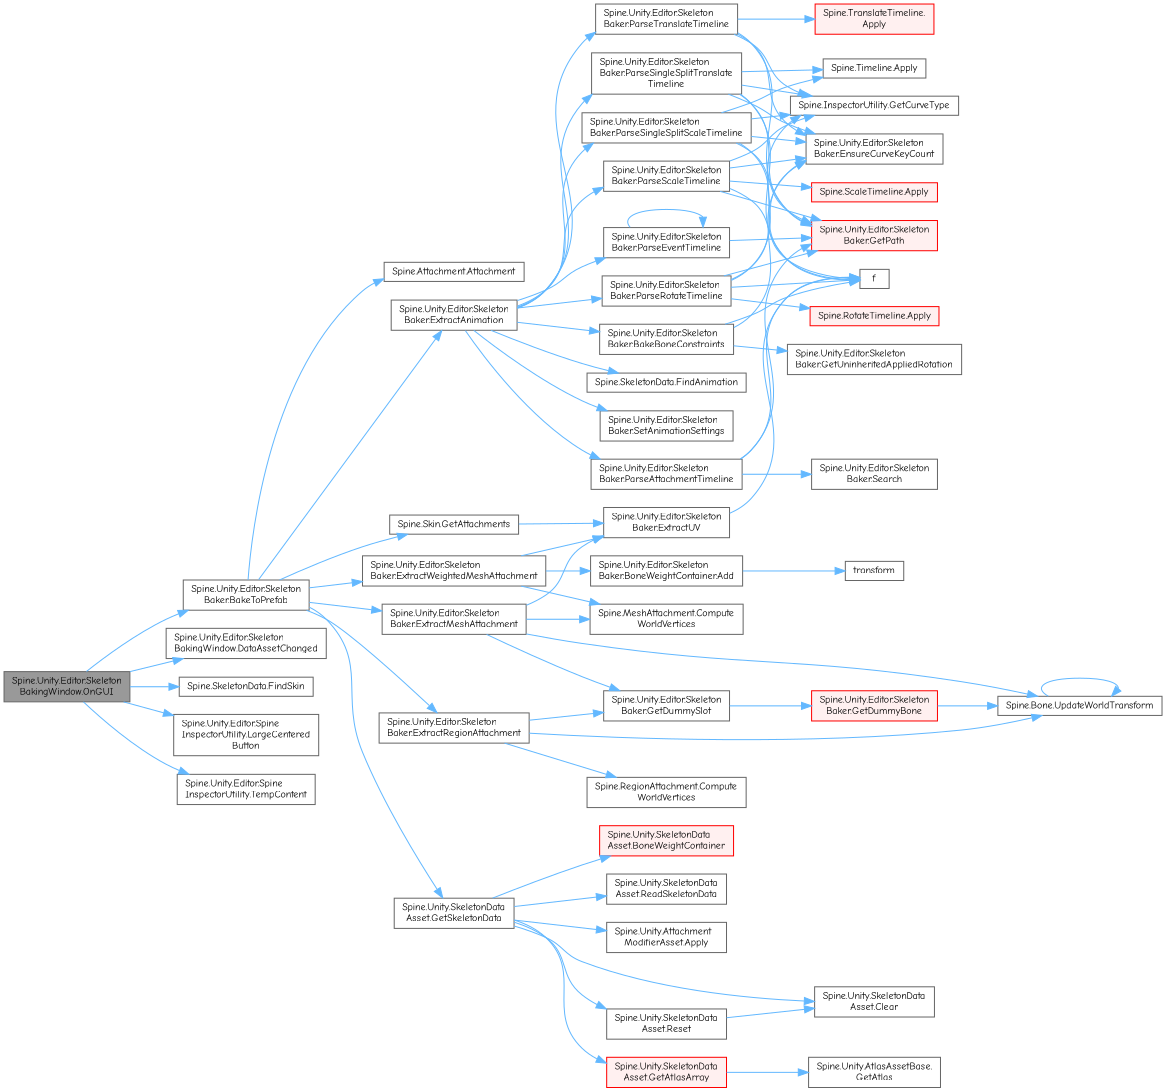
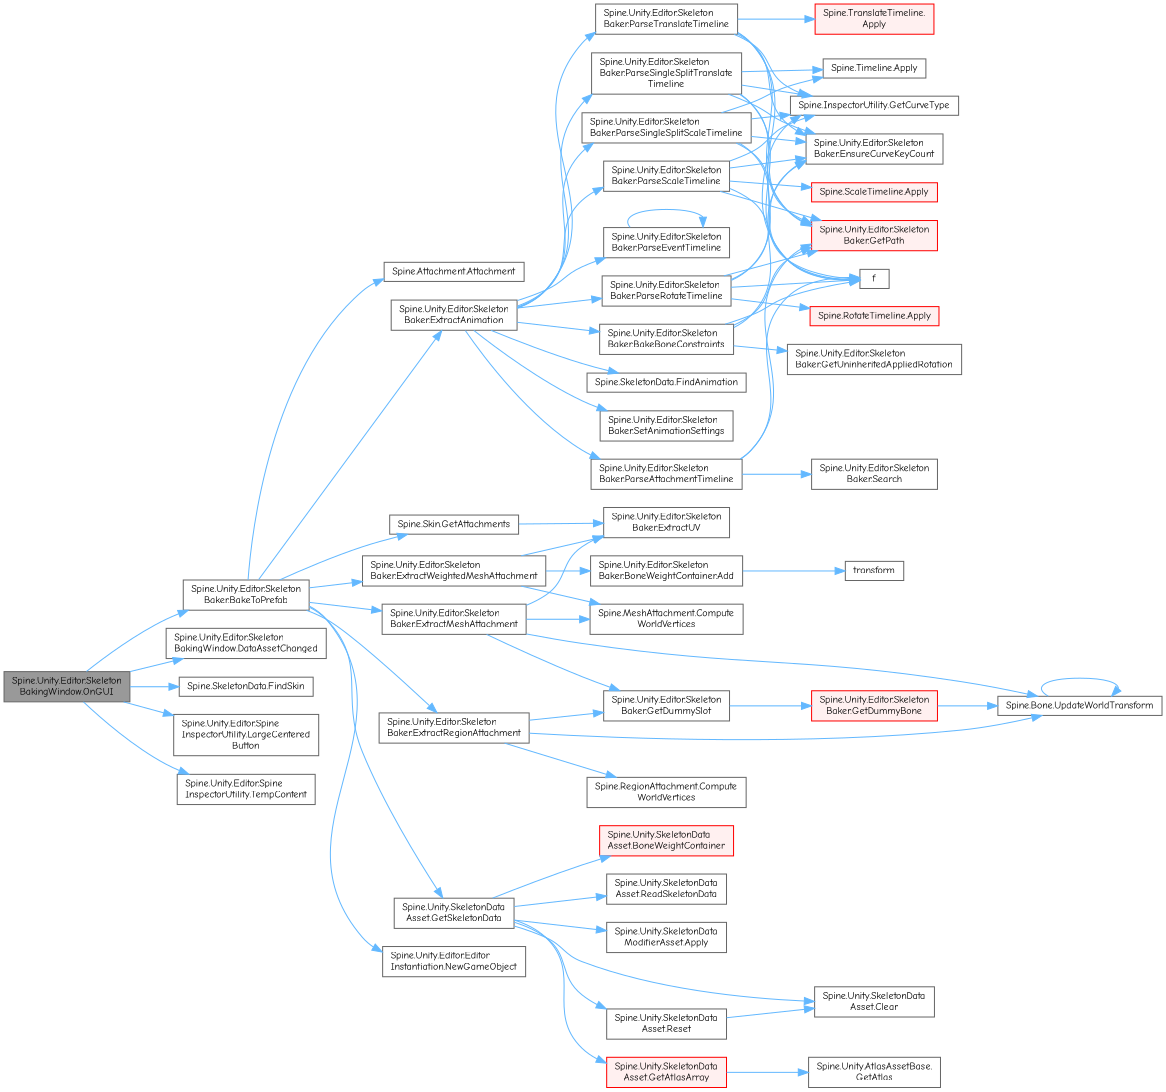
(760, 240) -> (769, 289)
(773, 430) -> (764, 176)
(667, 937) -> (667, 937)
none -> (454, 962)
